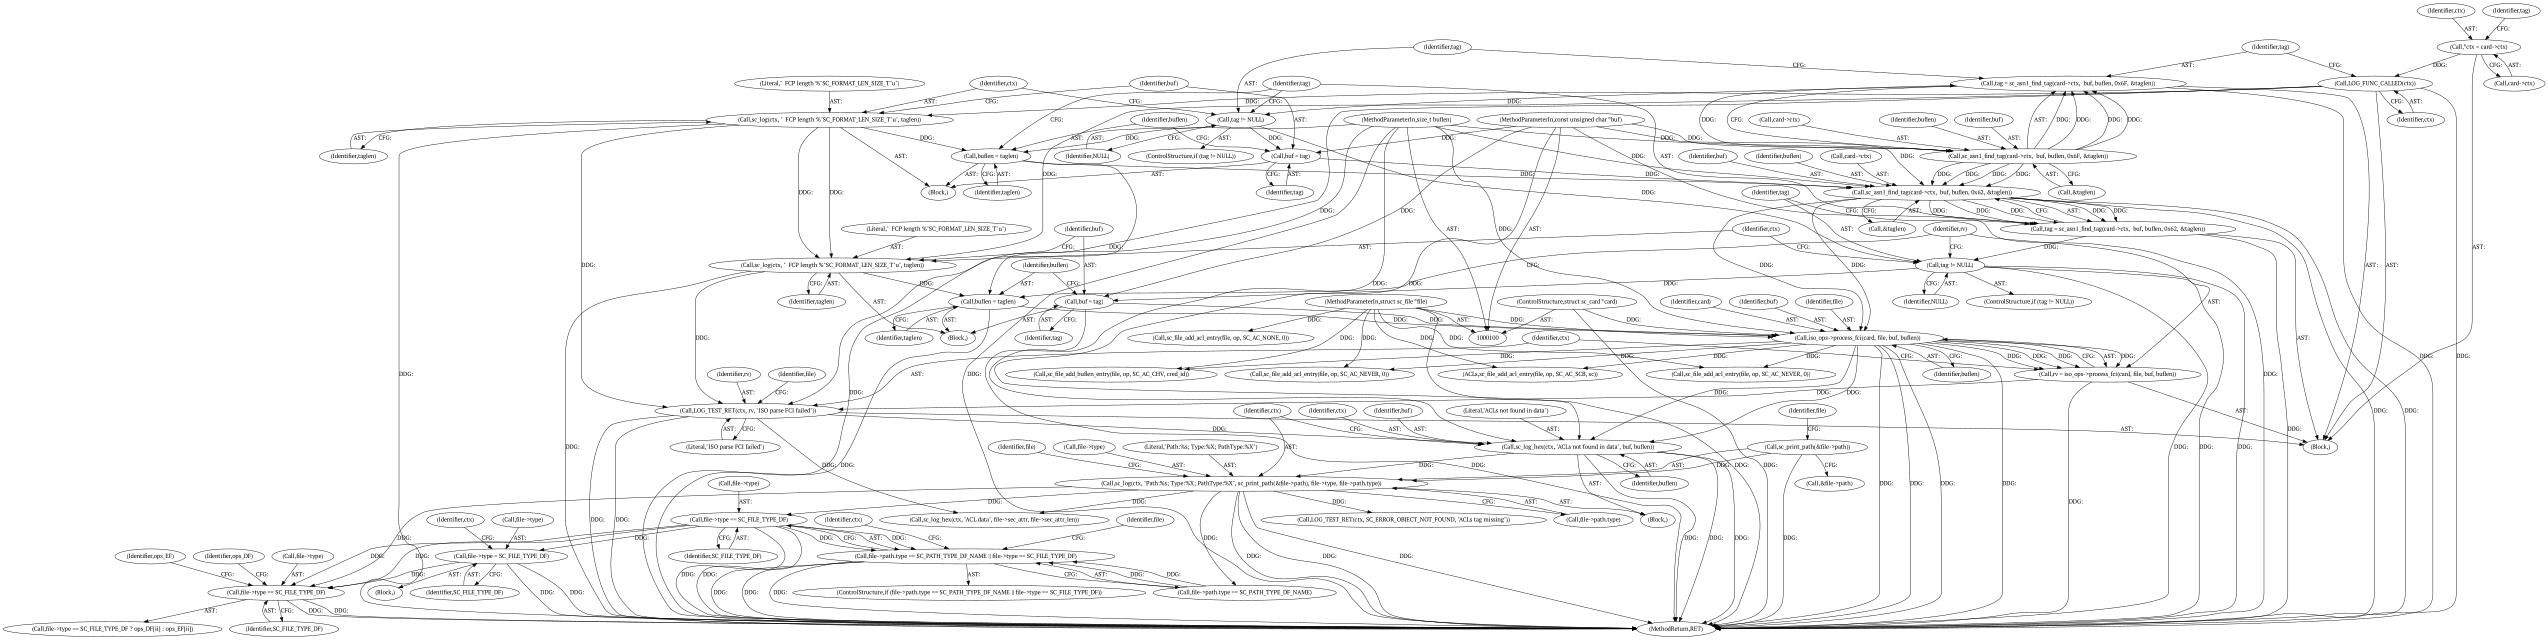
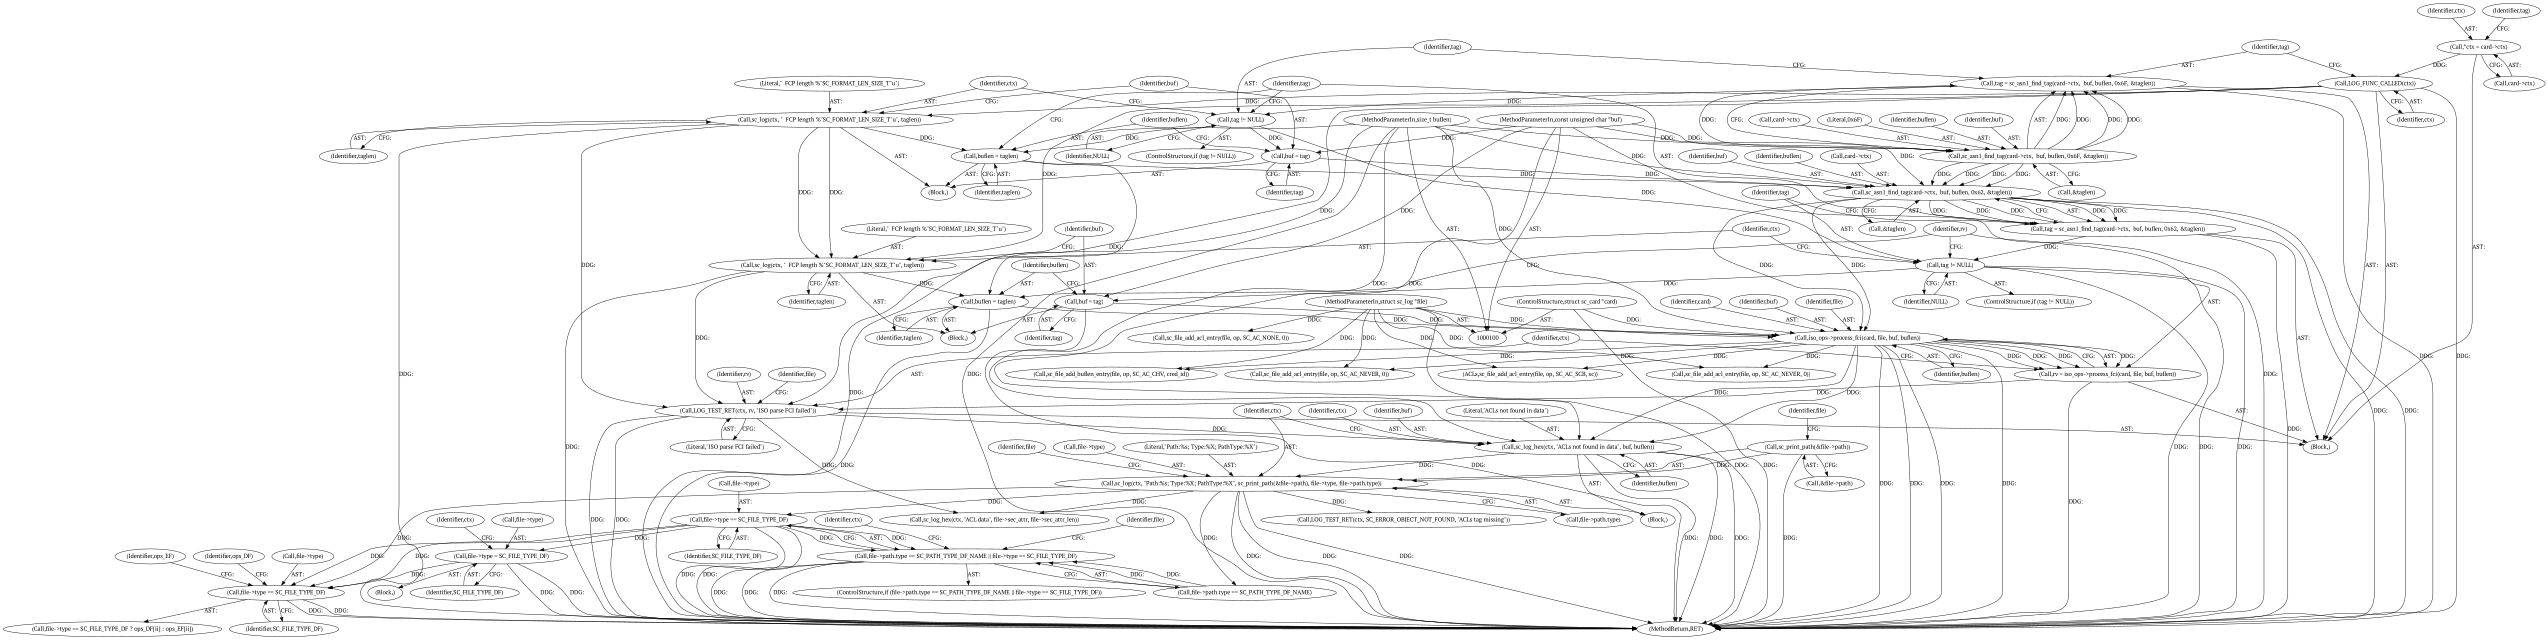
none -> (1845, 120)
(1376, 302) -> (1376, 302)
none -> (1806, 470)
